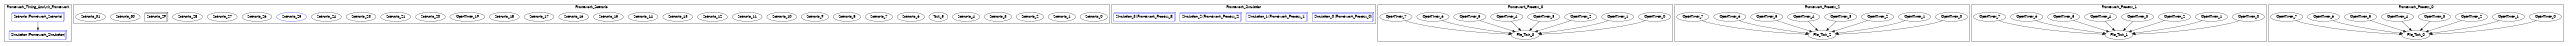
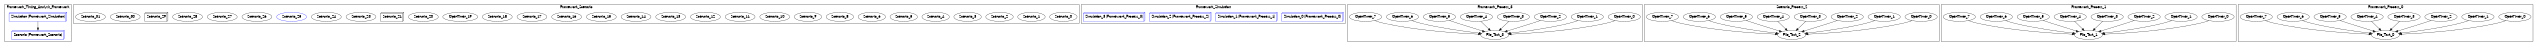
(1822, 7) -> (1792, 7)
(396, 17) -> (392, 17)
(879, 17) -> none
(938, 17) -> (904, 17)
(38, 25) -> (38, 25)
